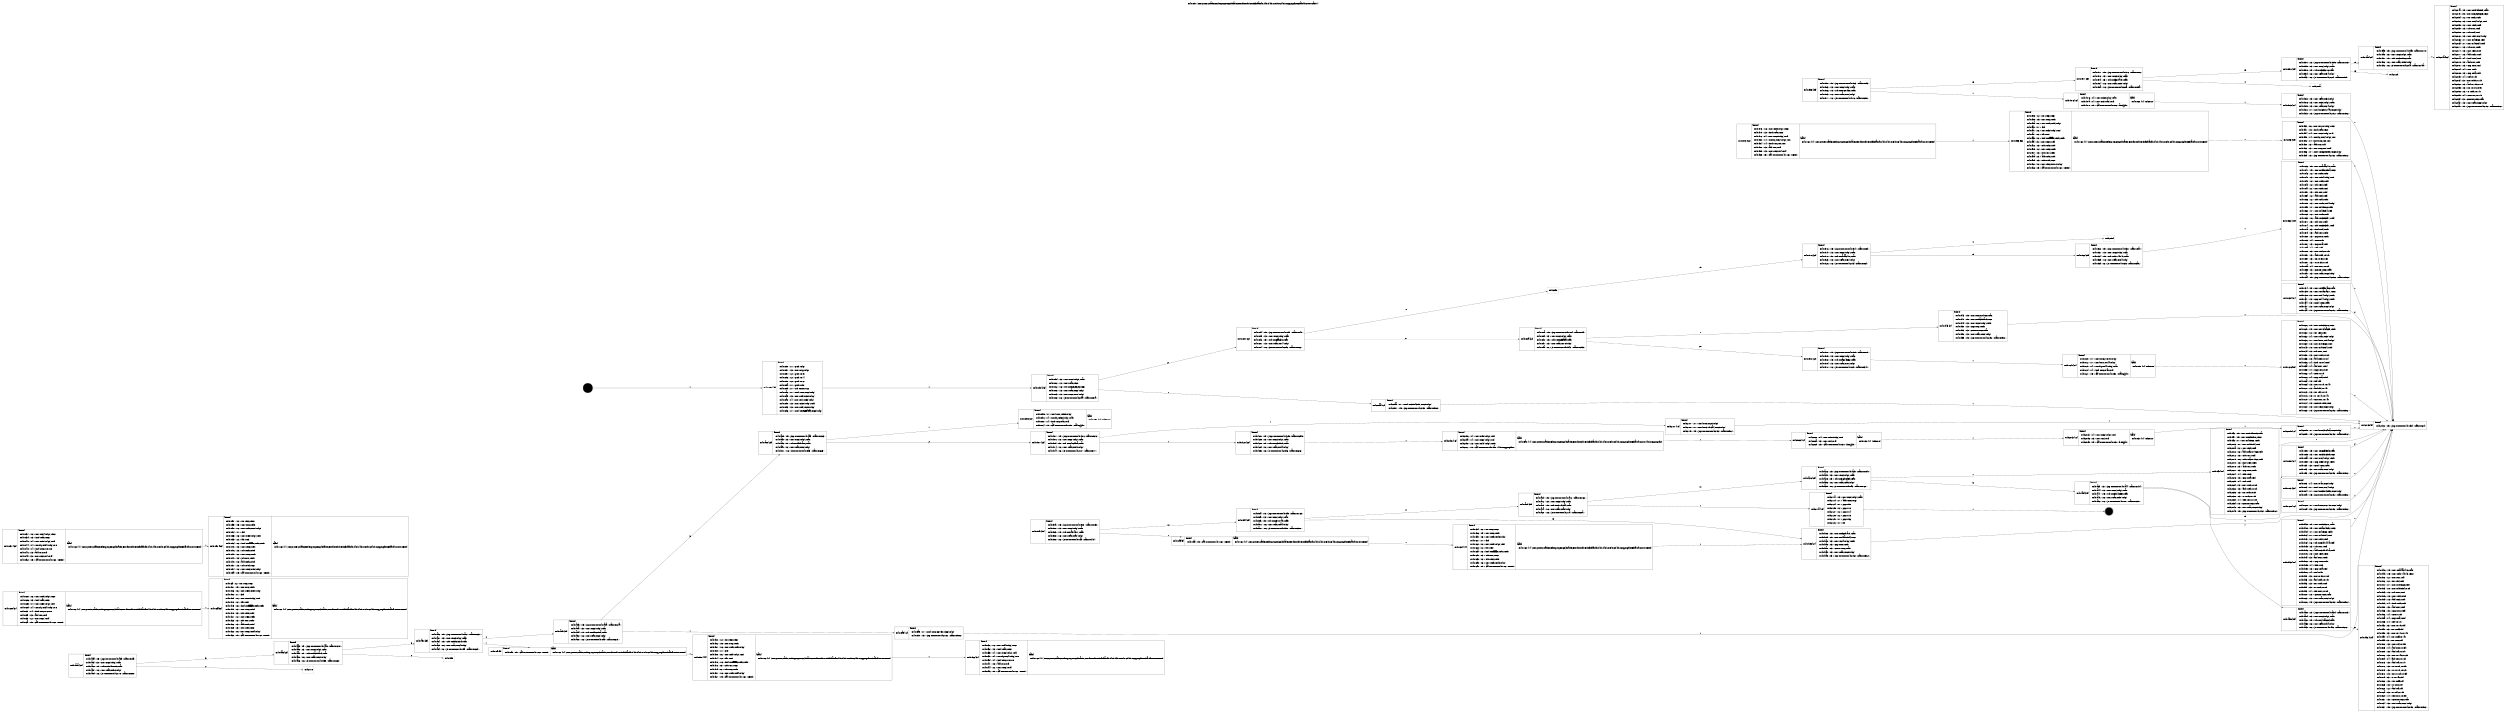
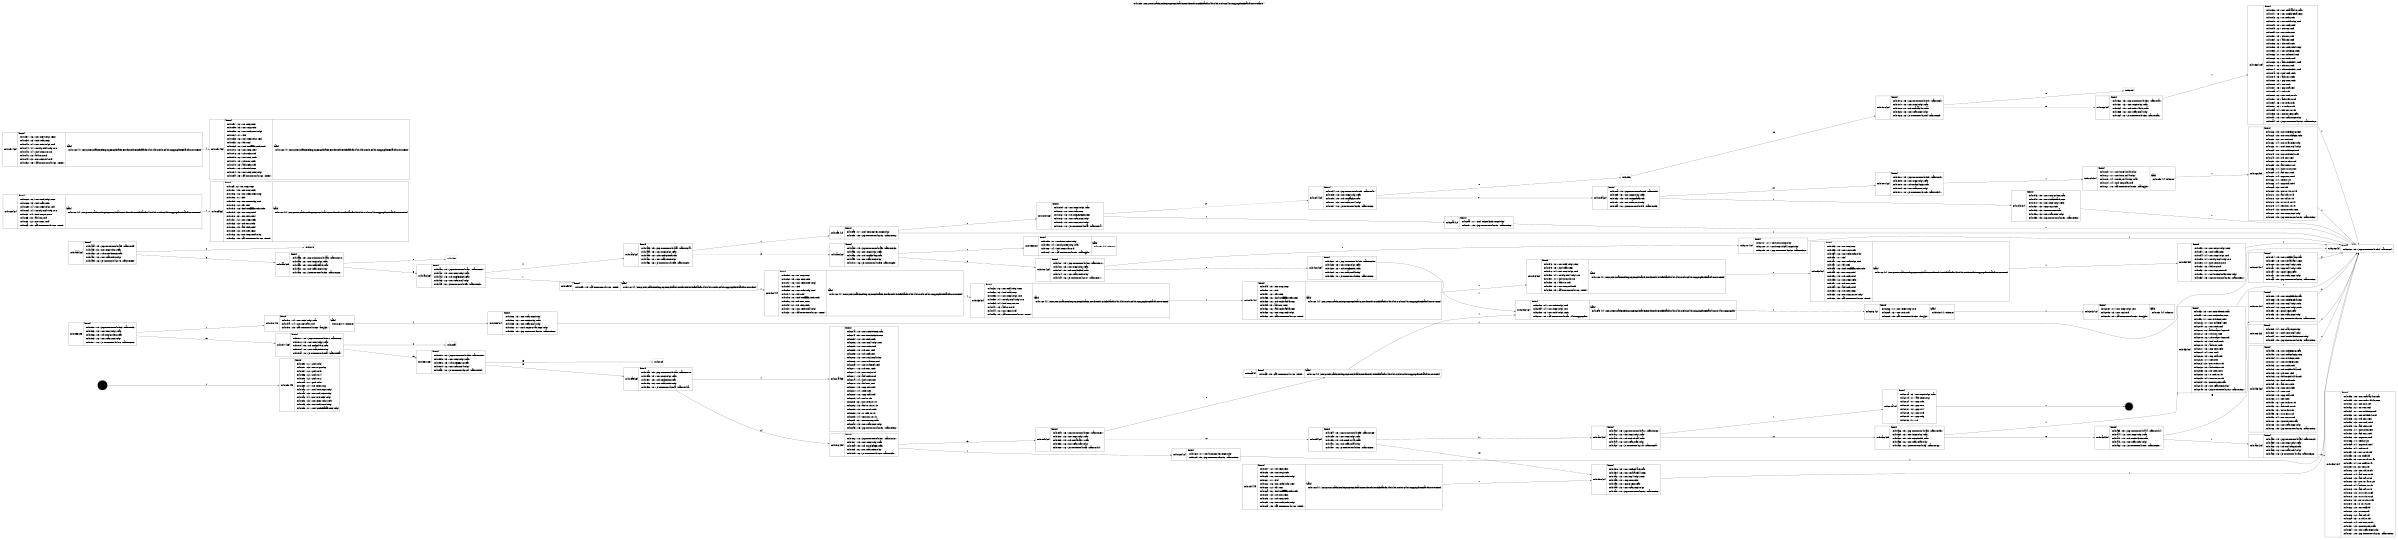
none -> (1342, 301)
(926, 388) -> (967, 225)
(2316, 431) -> none
none -> (864, 445)
(1410, 544) -> (1427, 327)
